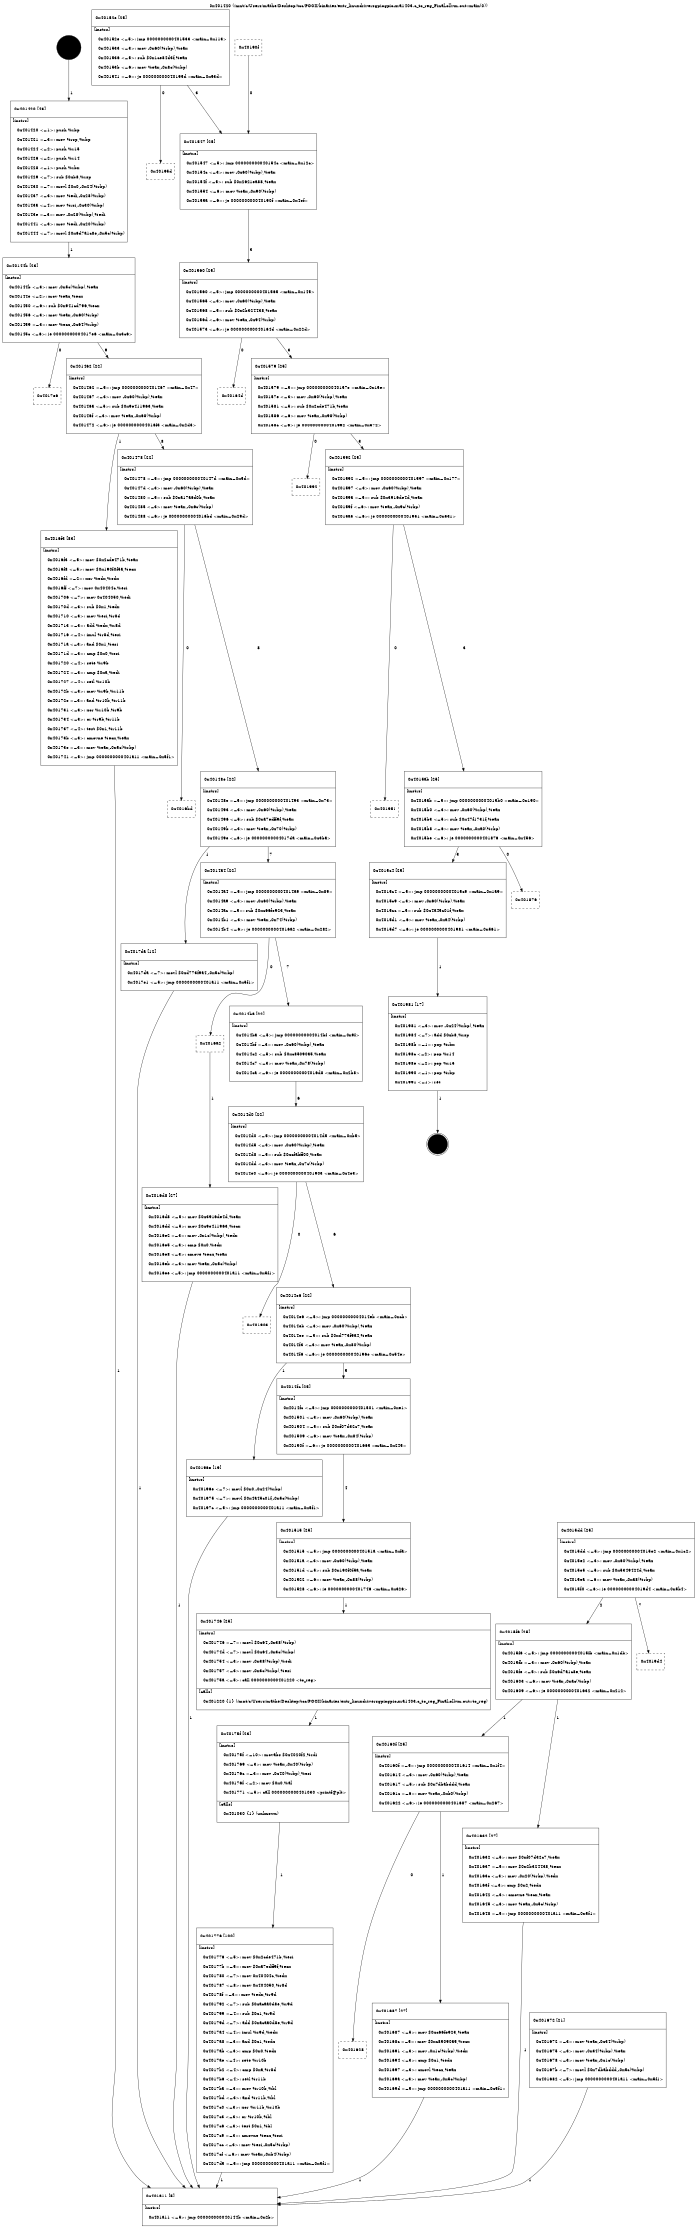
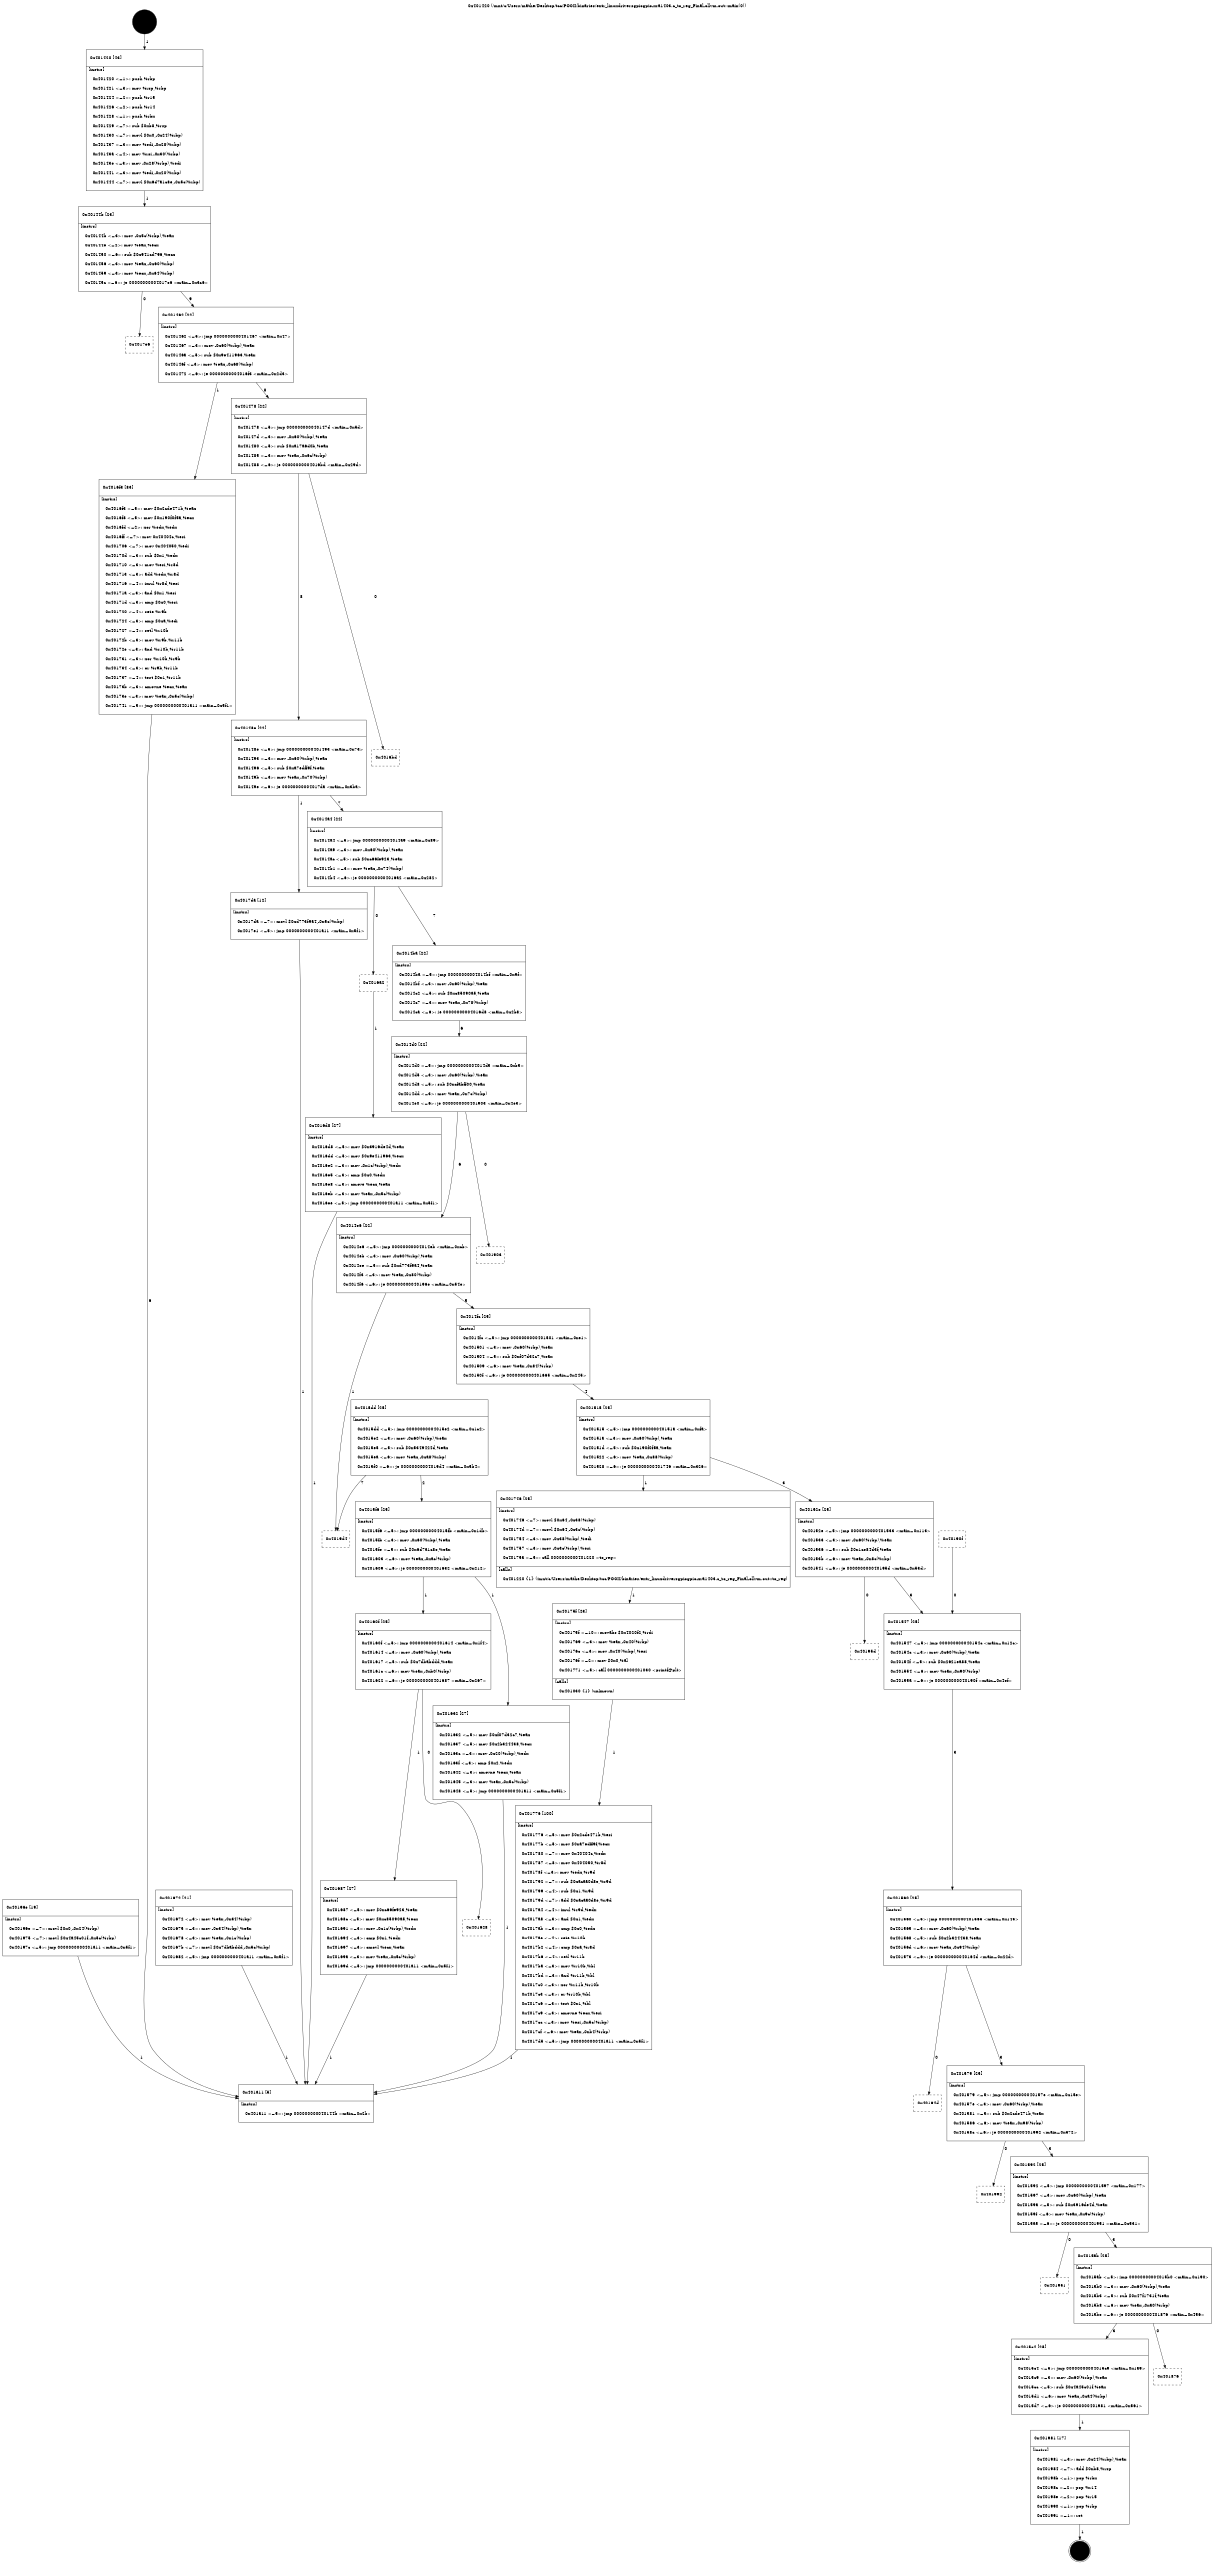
(118, 1371) -> (149, 1301)
(262, 1407) -> (347, 1407)
none -> (761, 1476)
